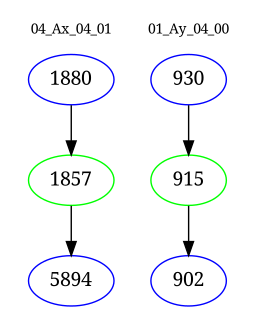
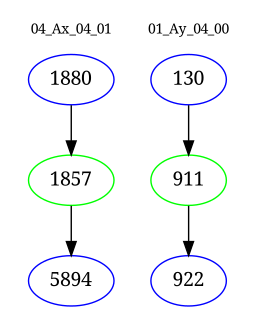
(189, 80) -> (189, 80)
(189, 180) -> (189, 180)
(189, 281) -> (189, 281)
